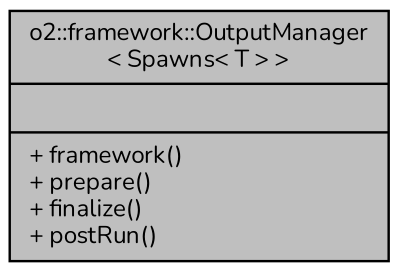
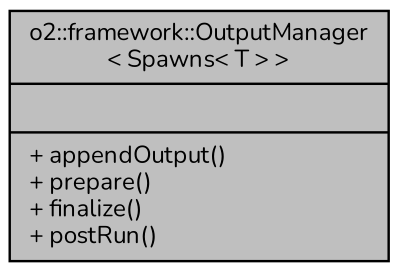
(107, 155) -> (129, 155)
